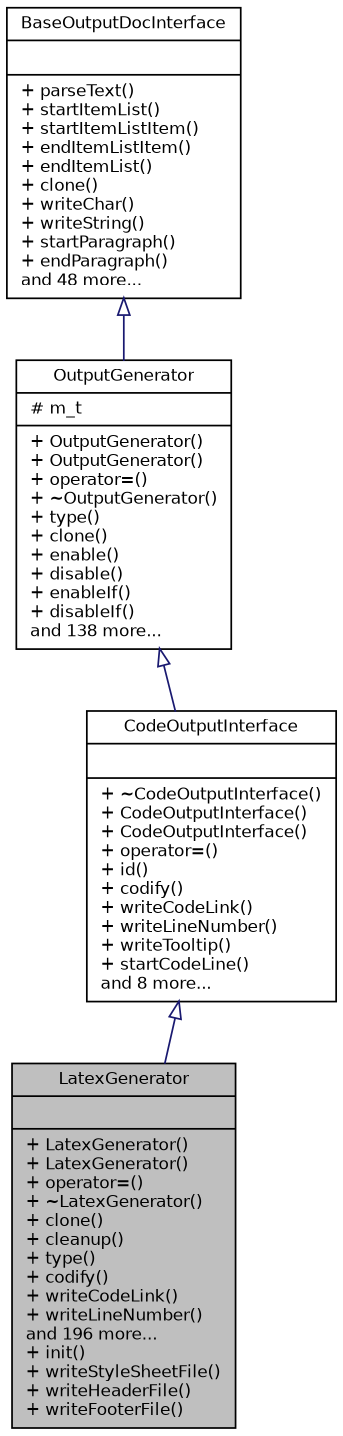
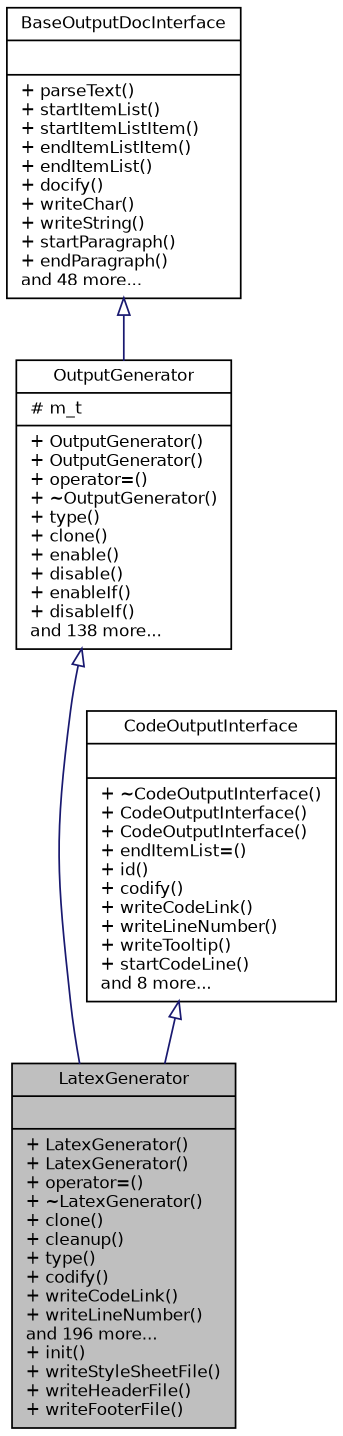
(60, 186) -> (63, 186)
(170, 689) -> (59, 865)
(160, 851) -> (174, 851)
